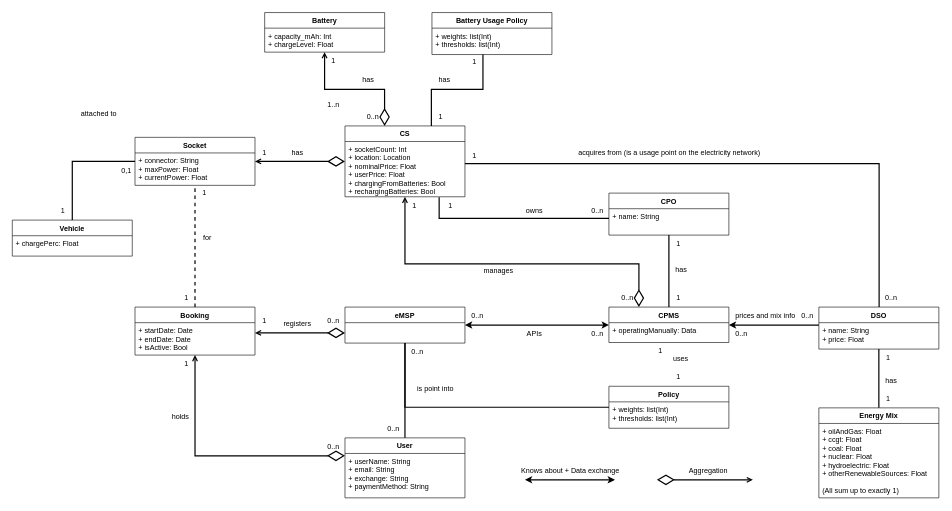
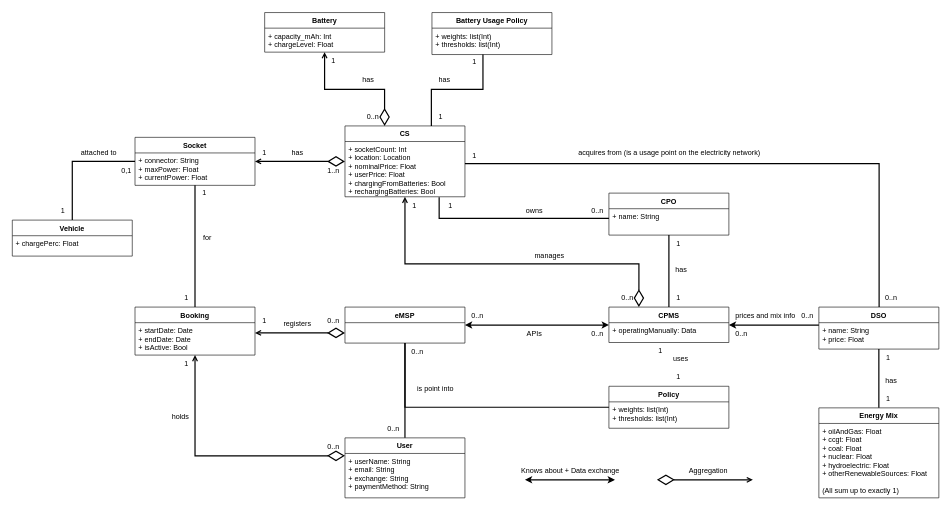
(333, 105) -> (333, 171)
(99, 114) -> (99, 153)
(195, 245) -> (195, 245)
(498, 271) -> (549, 256)
